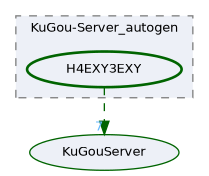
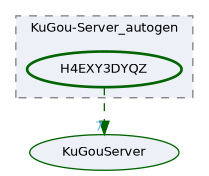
(104, 69) -> (104, 69)
